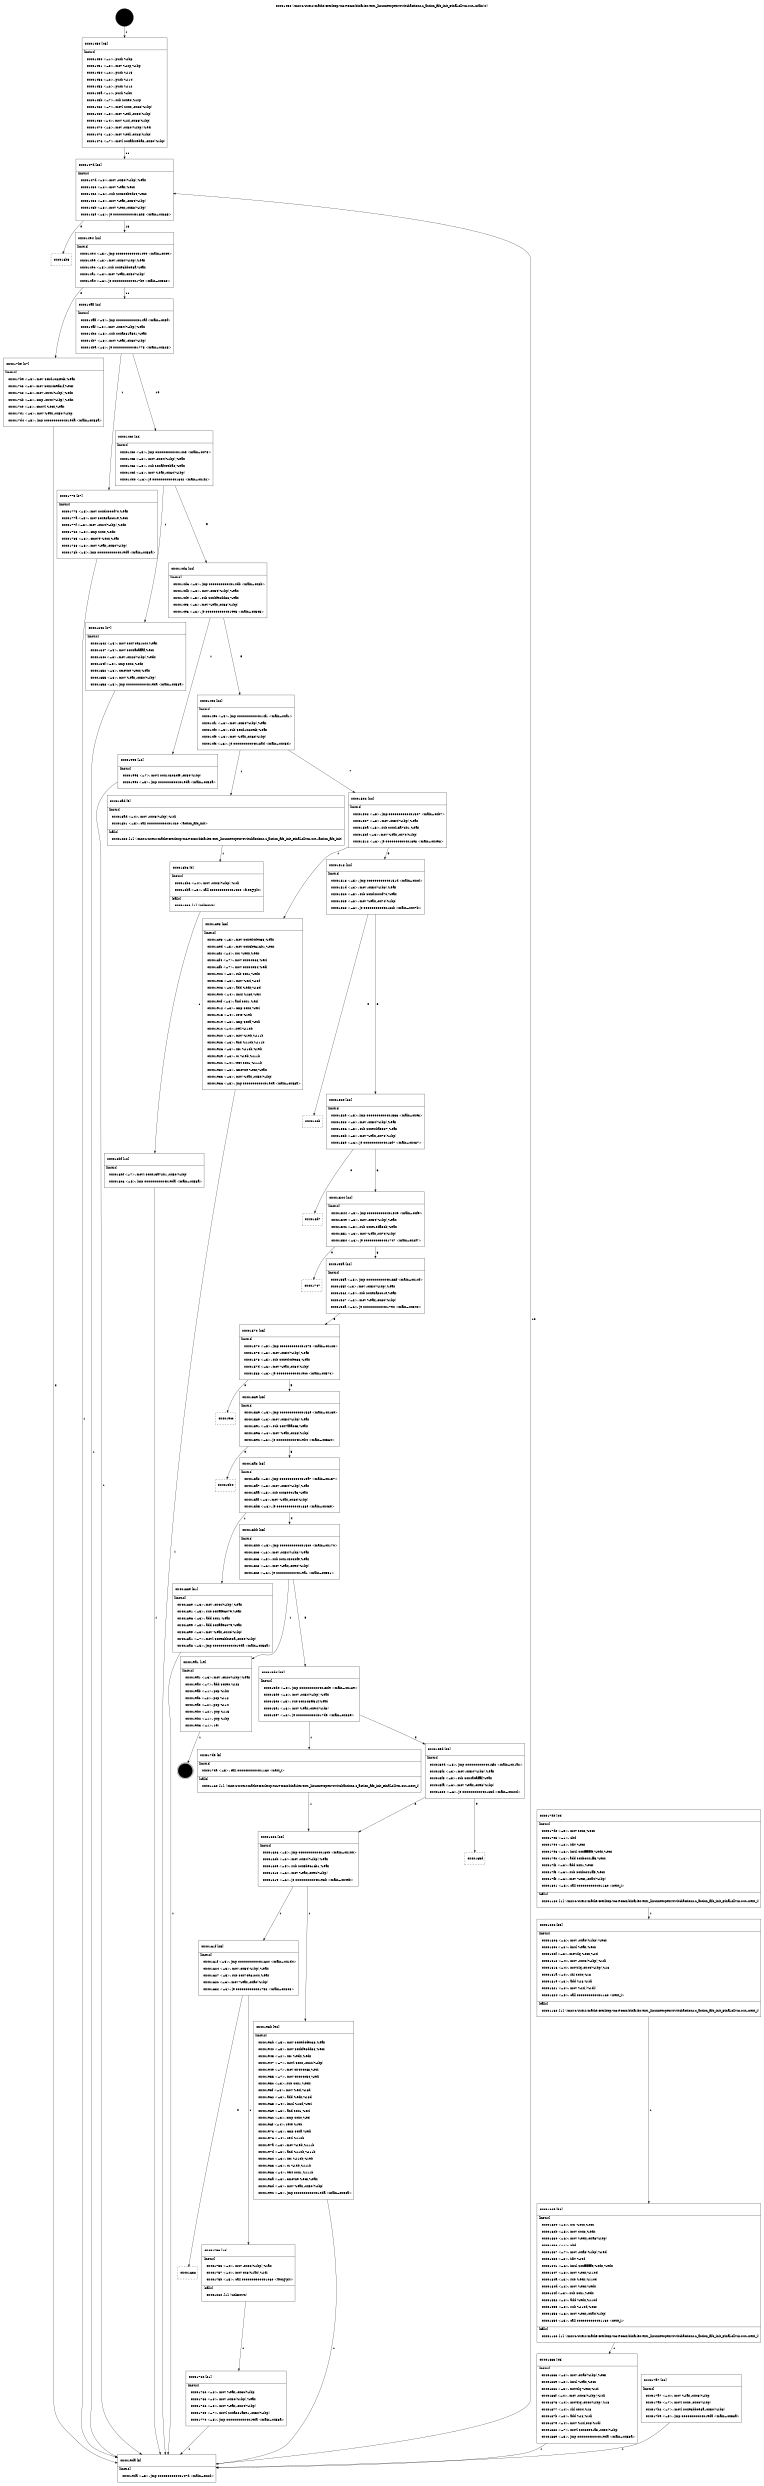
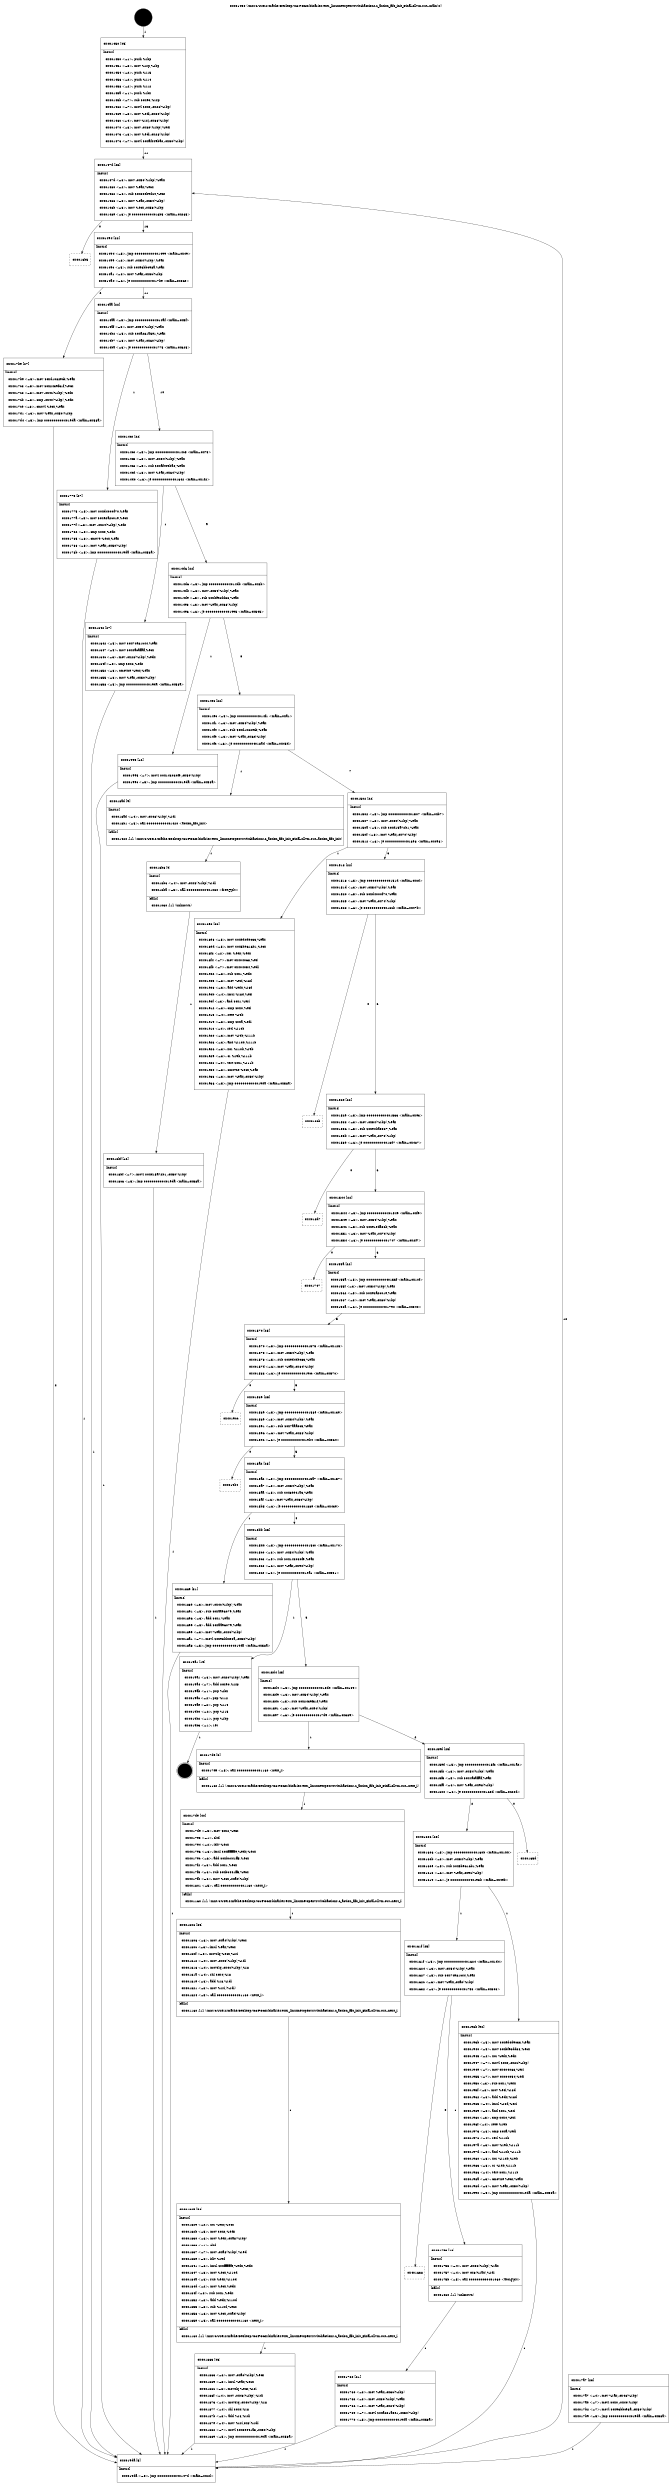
(309, 1811) -> (303, 1800)
